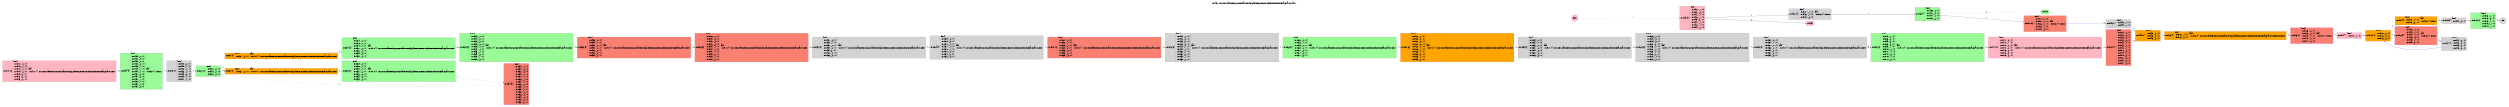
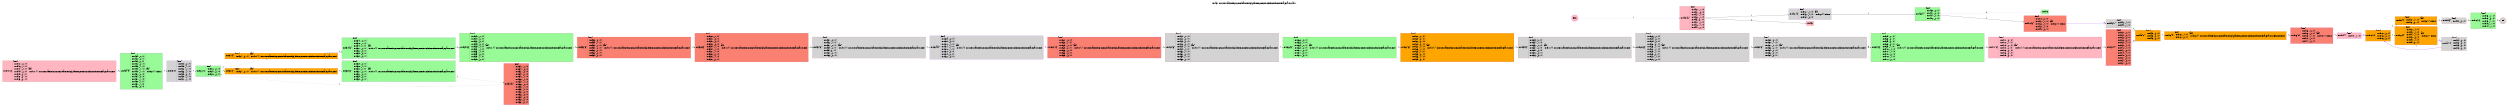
(2416, 36) -> (2416, 36)
